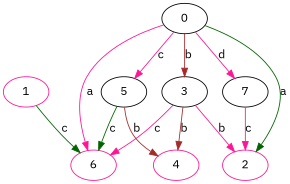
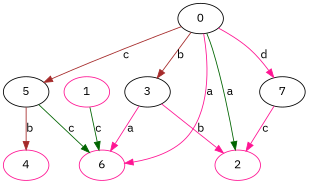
(157, 52) -> (116, 52)
(181, 124) -> none
(157, 129) -> (131, 129)
